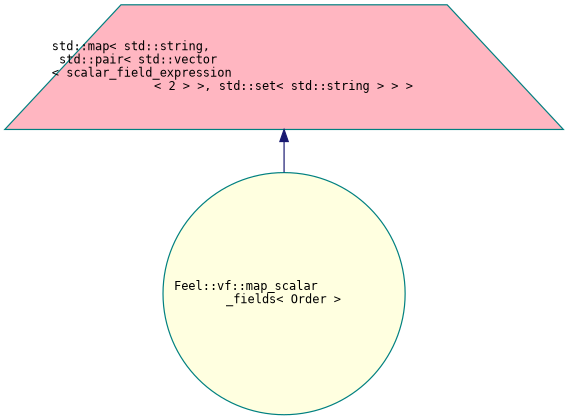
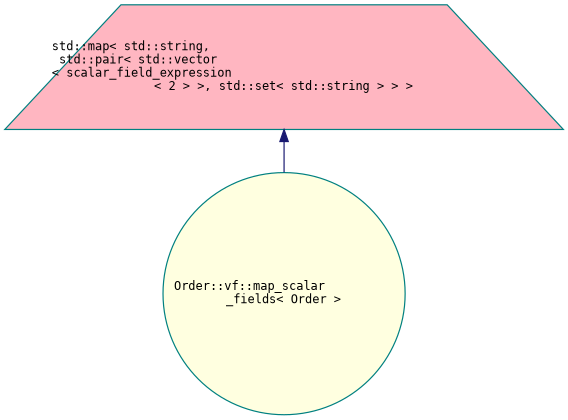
(284, 294) -> (284, 294)
